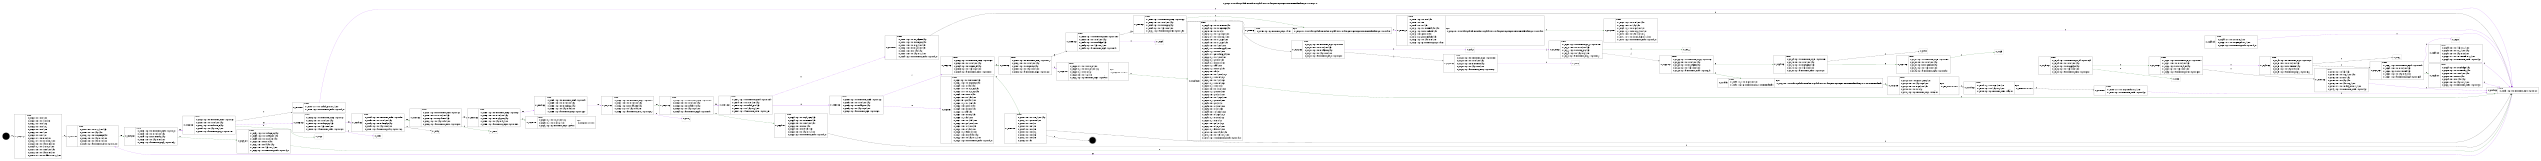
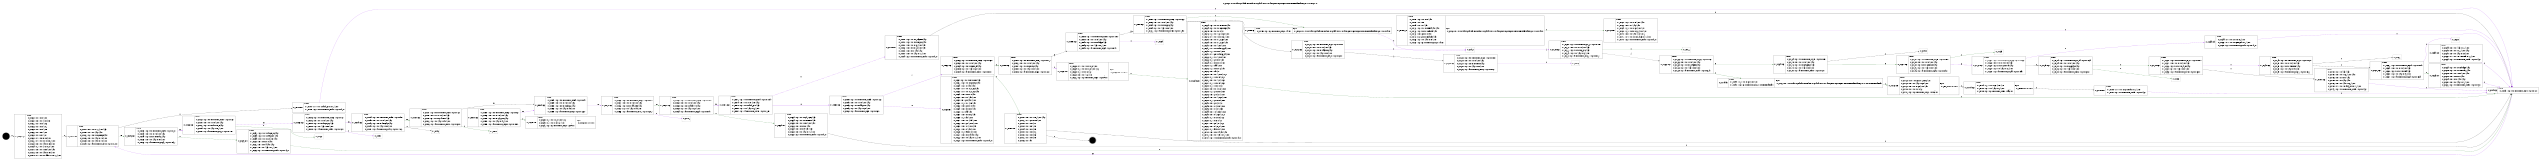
(1393, 31) -> (1419, 50)
none -> (1999, 65)
(263, 117) -> (204, 113)
(464, 118) -> (497, 105)
